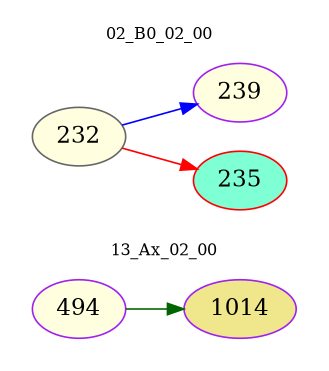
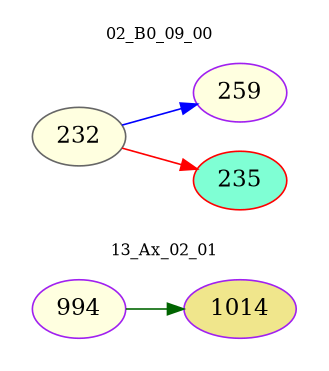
(160, 35) -> (160, 35)
(240, 93) -> (240, 93)
(164, 251) -> (164, 251)
(79, 309) -> (79, 309)
